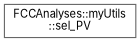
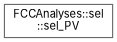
(70, 21) -> (59, 21)
